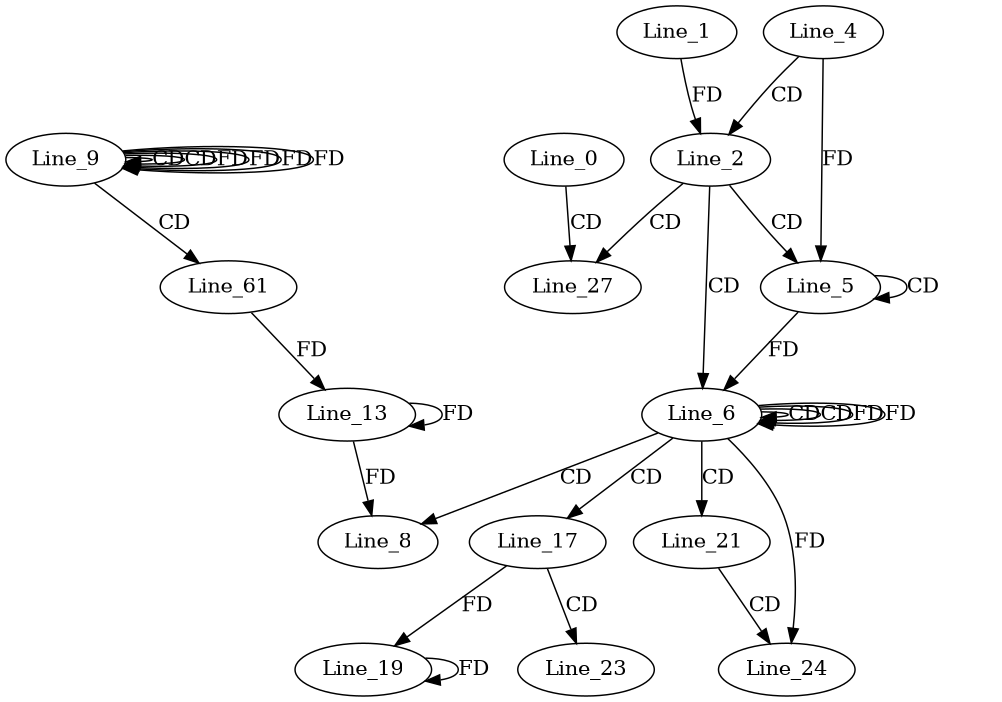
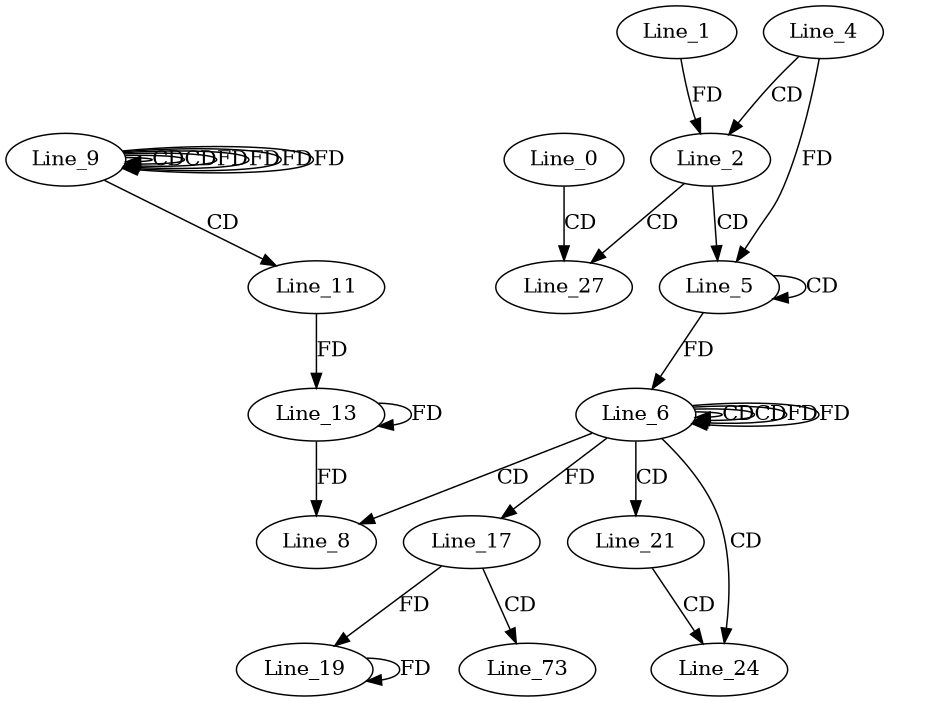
(706, 280) -> none
(229, 287) -> (316, 287)
(646, 478) -> (580, 478)
(810, 542) -> (746, 542)
(586, 670) -> (527, 670)
